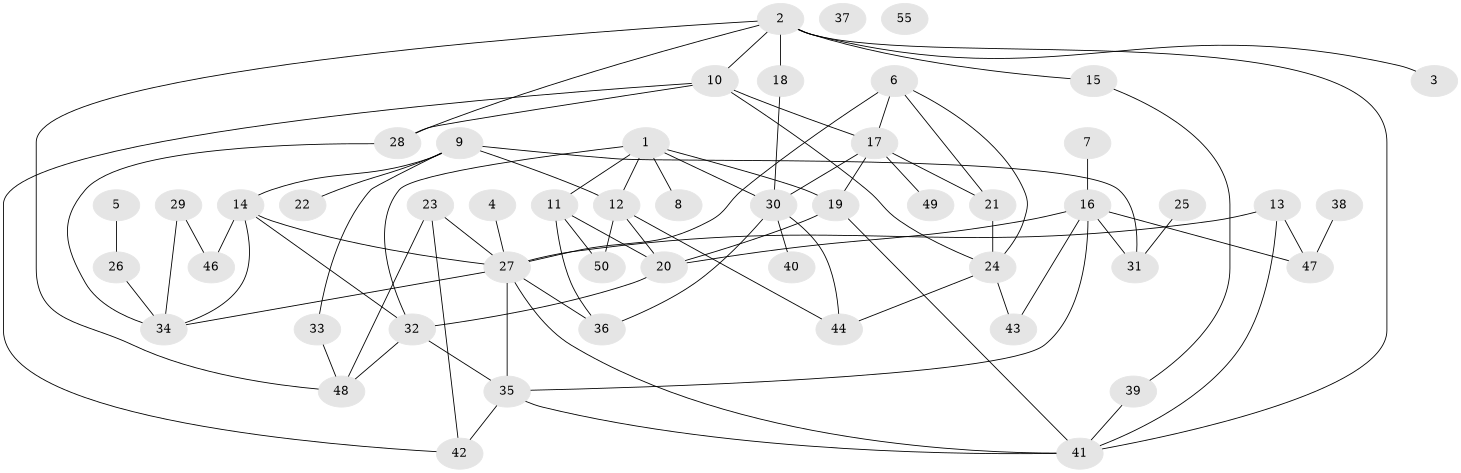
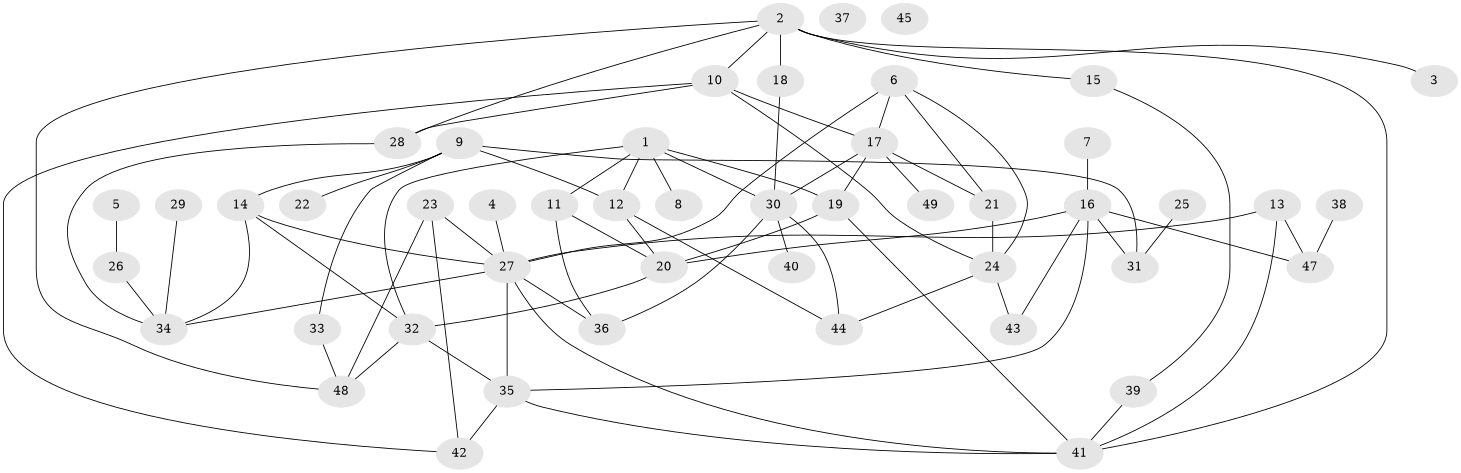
(905, 19) -> (905, 19)
(211, 267) -> none
(602, 267) -> none
